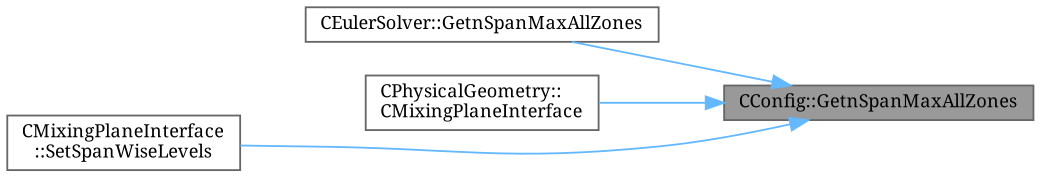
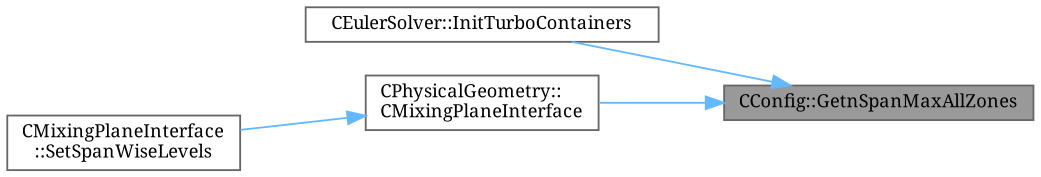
(482, 25) -> (482, 25)
(516, 154) -> (294, 124)
